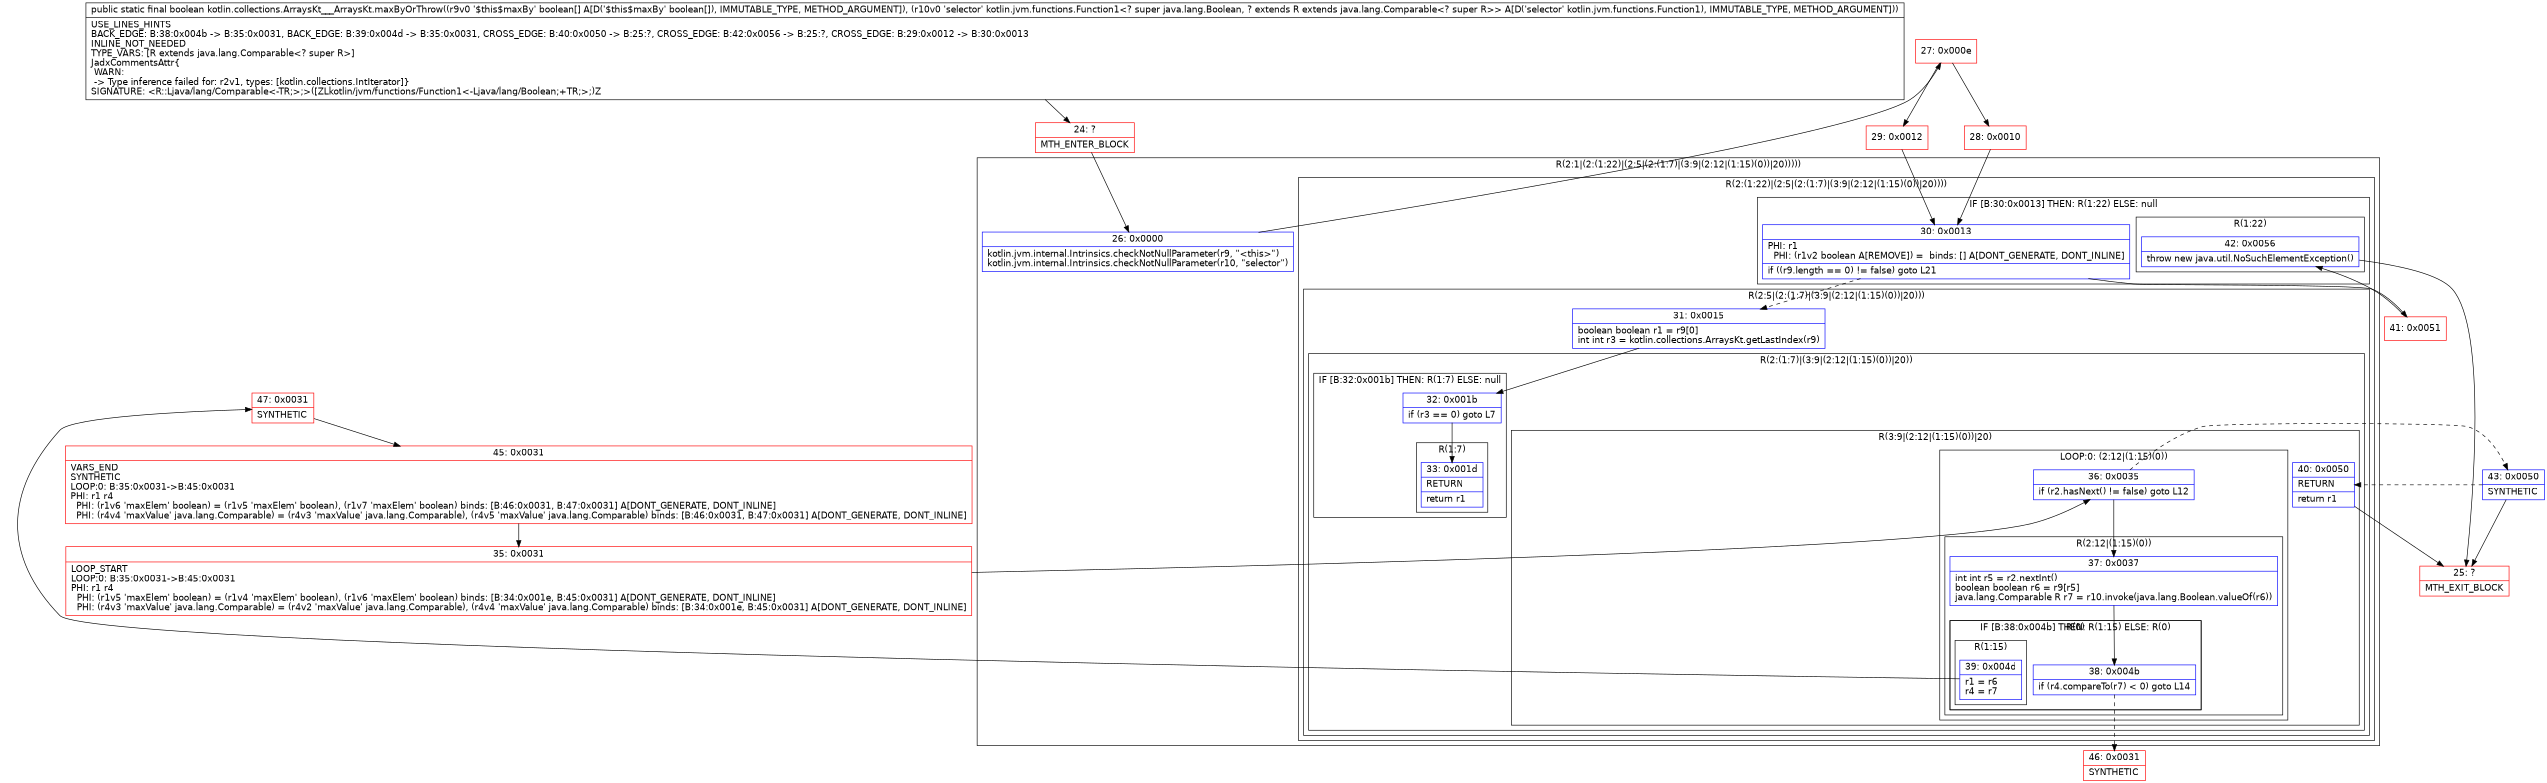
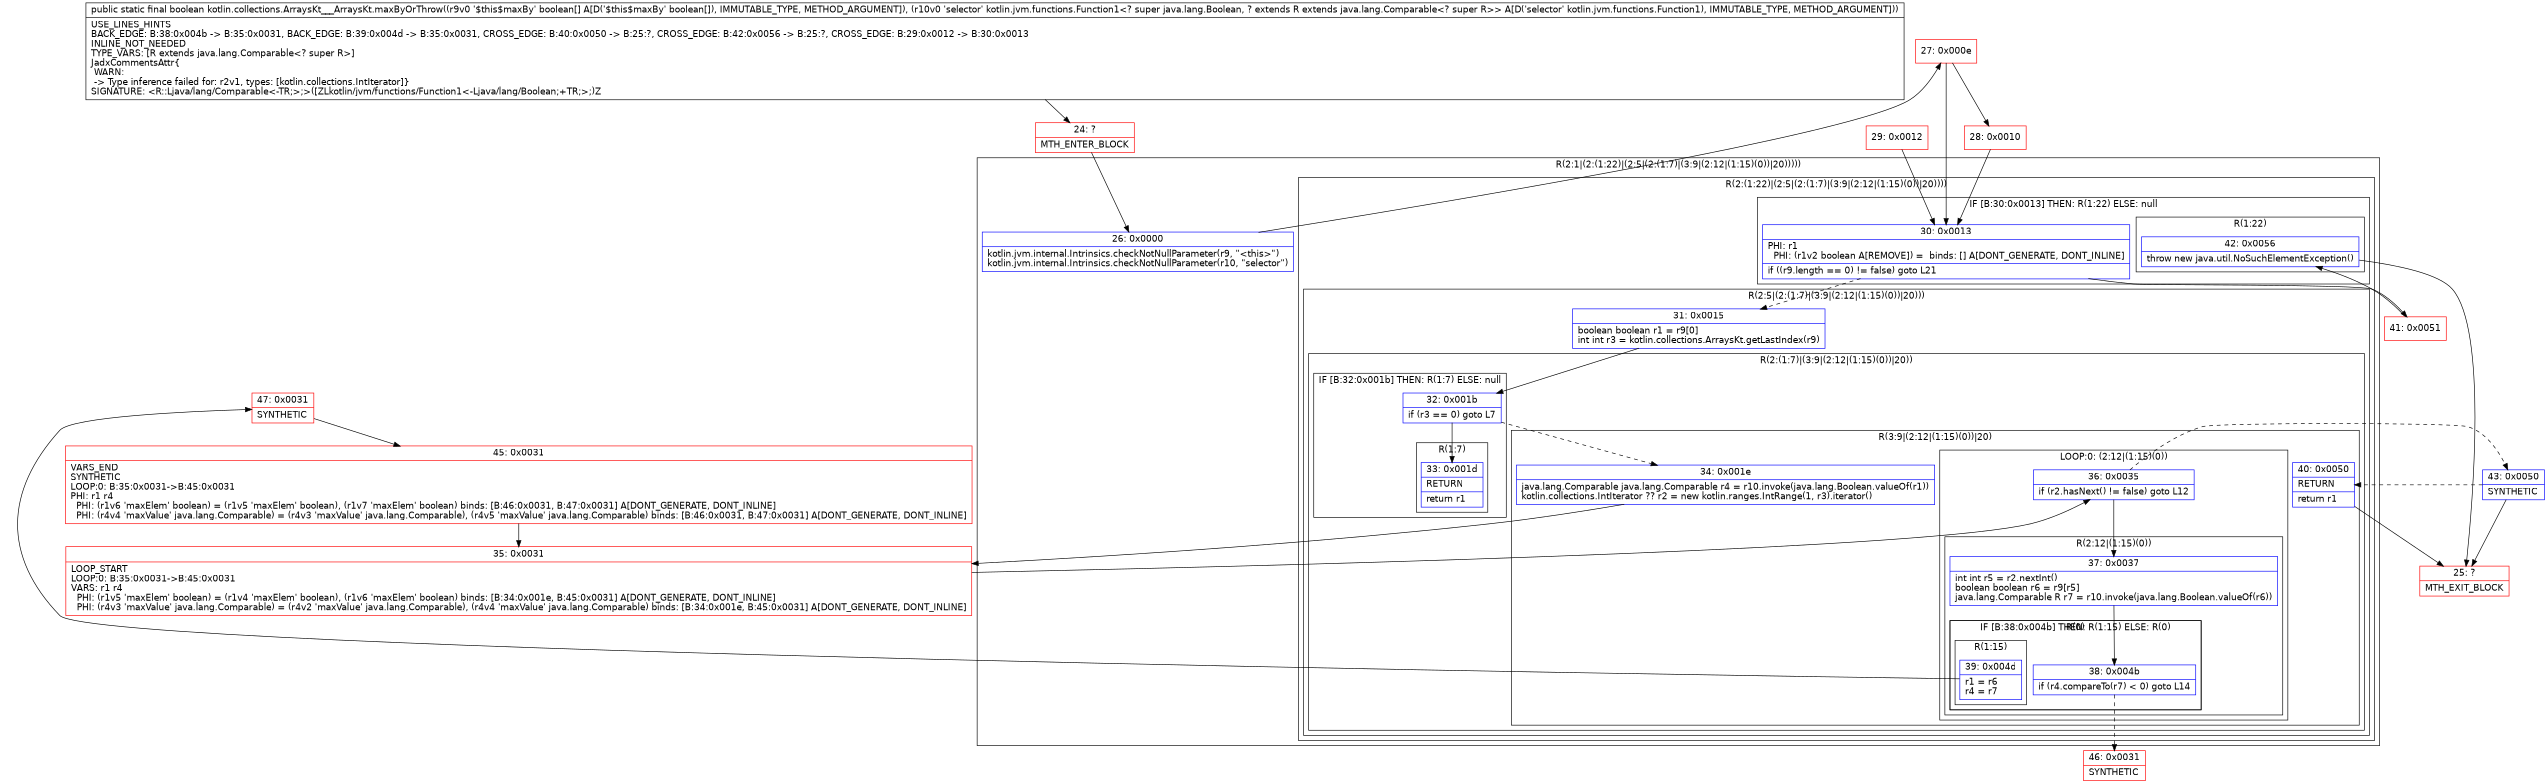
(1920, 97) -> (1946, 141)
none -> (1726, 485)
(94, 588) -> (98, 588)
